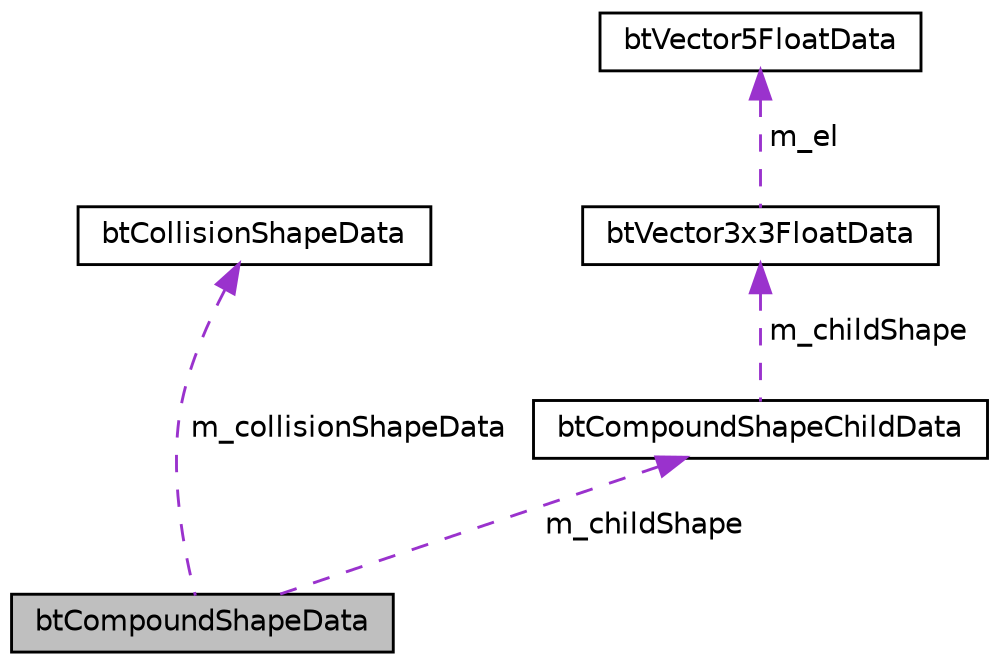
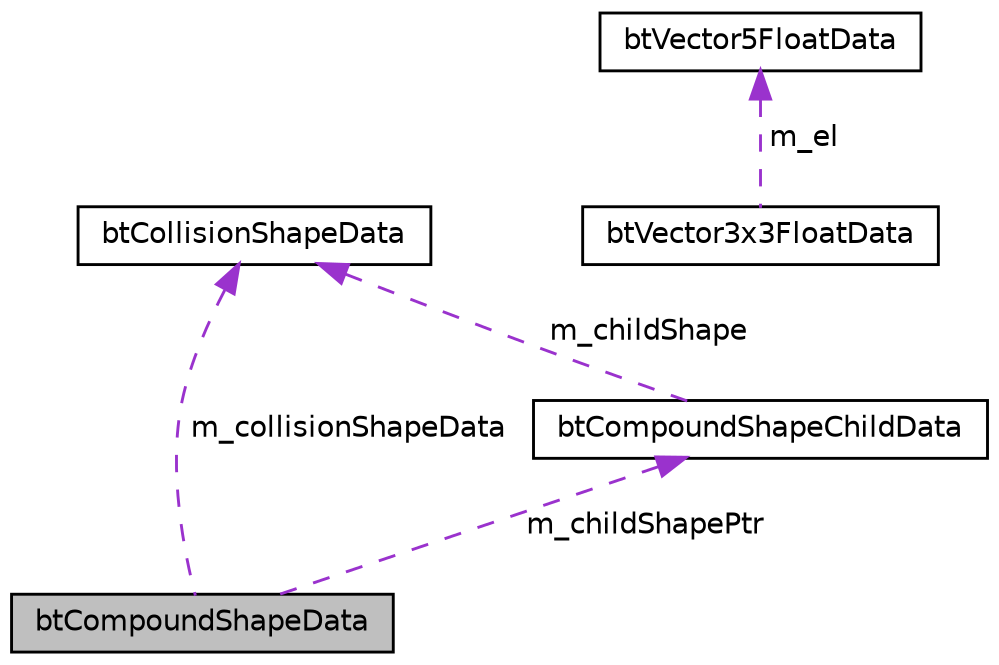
(761, 347) -> (517, 340)
(641, 526) -> (641, 526)
